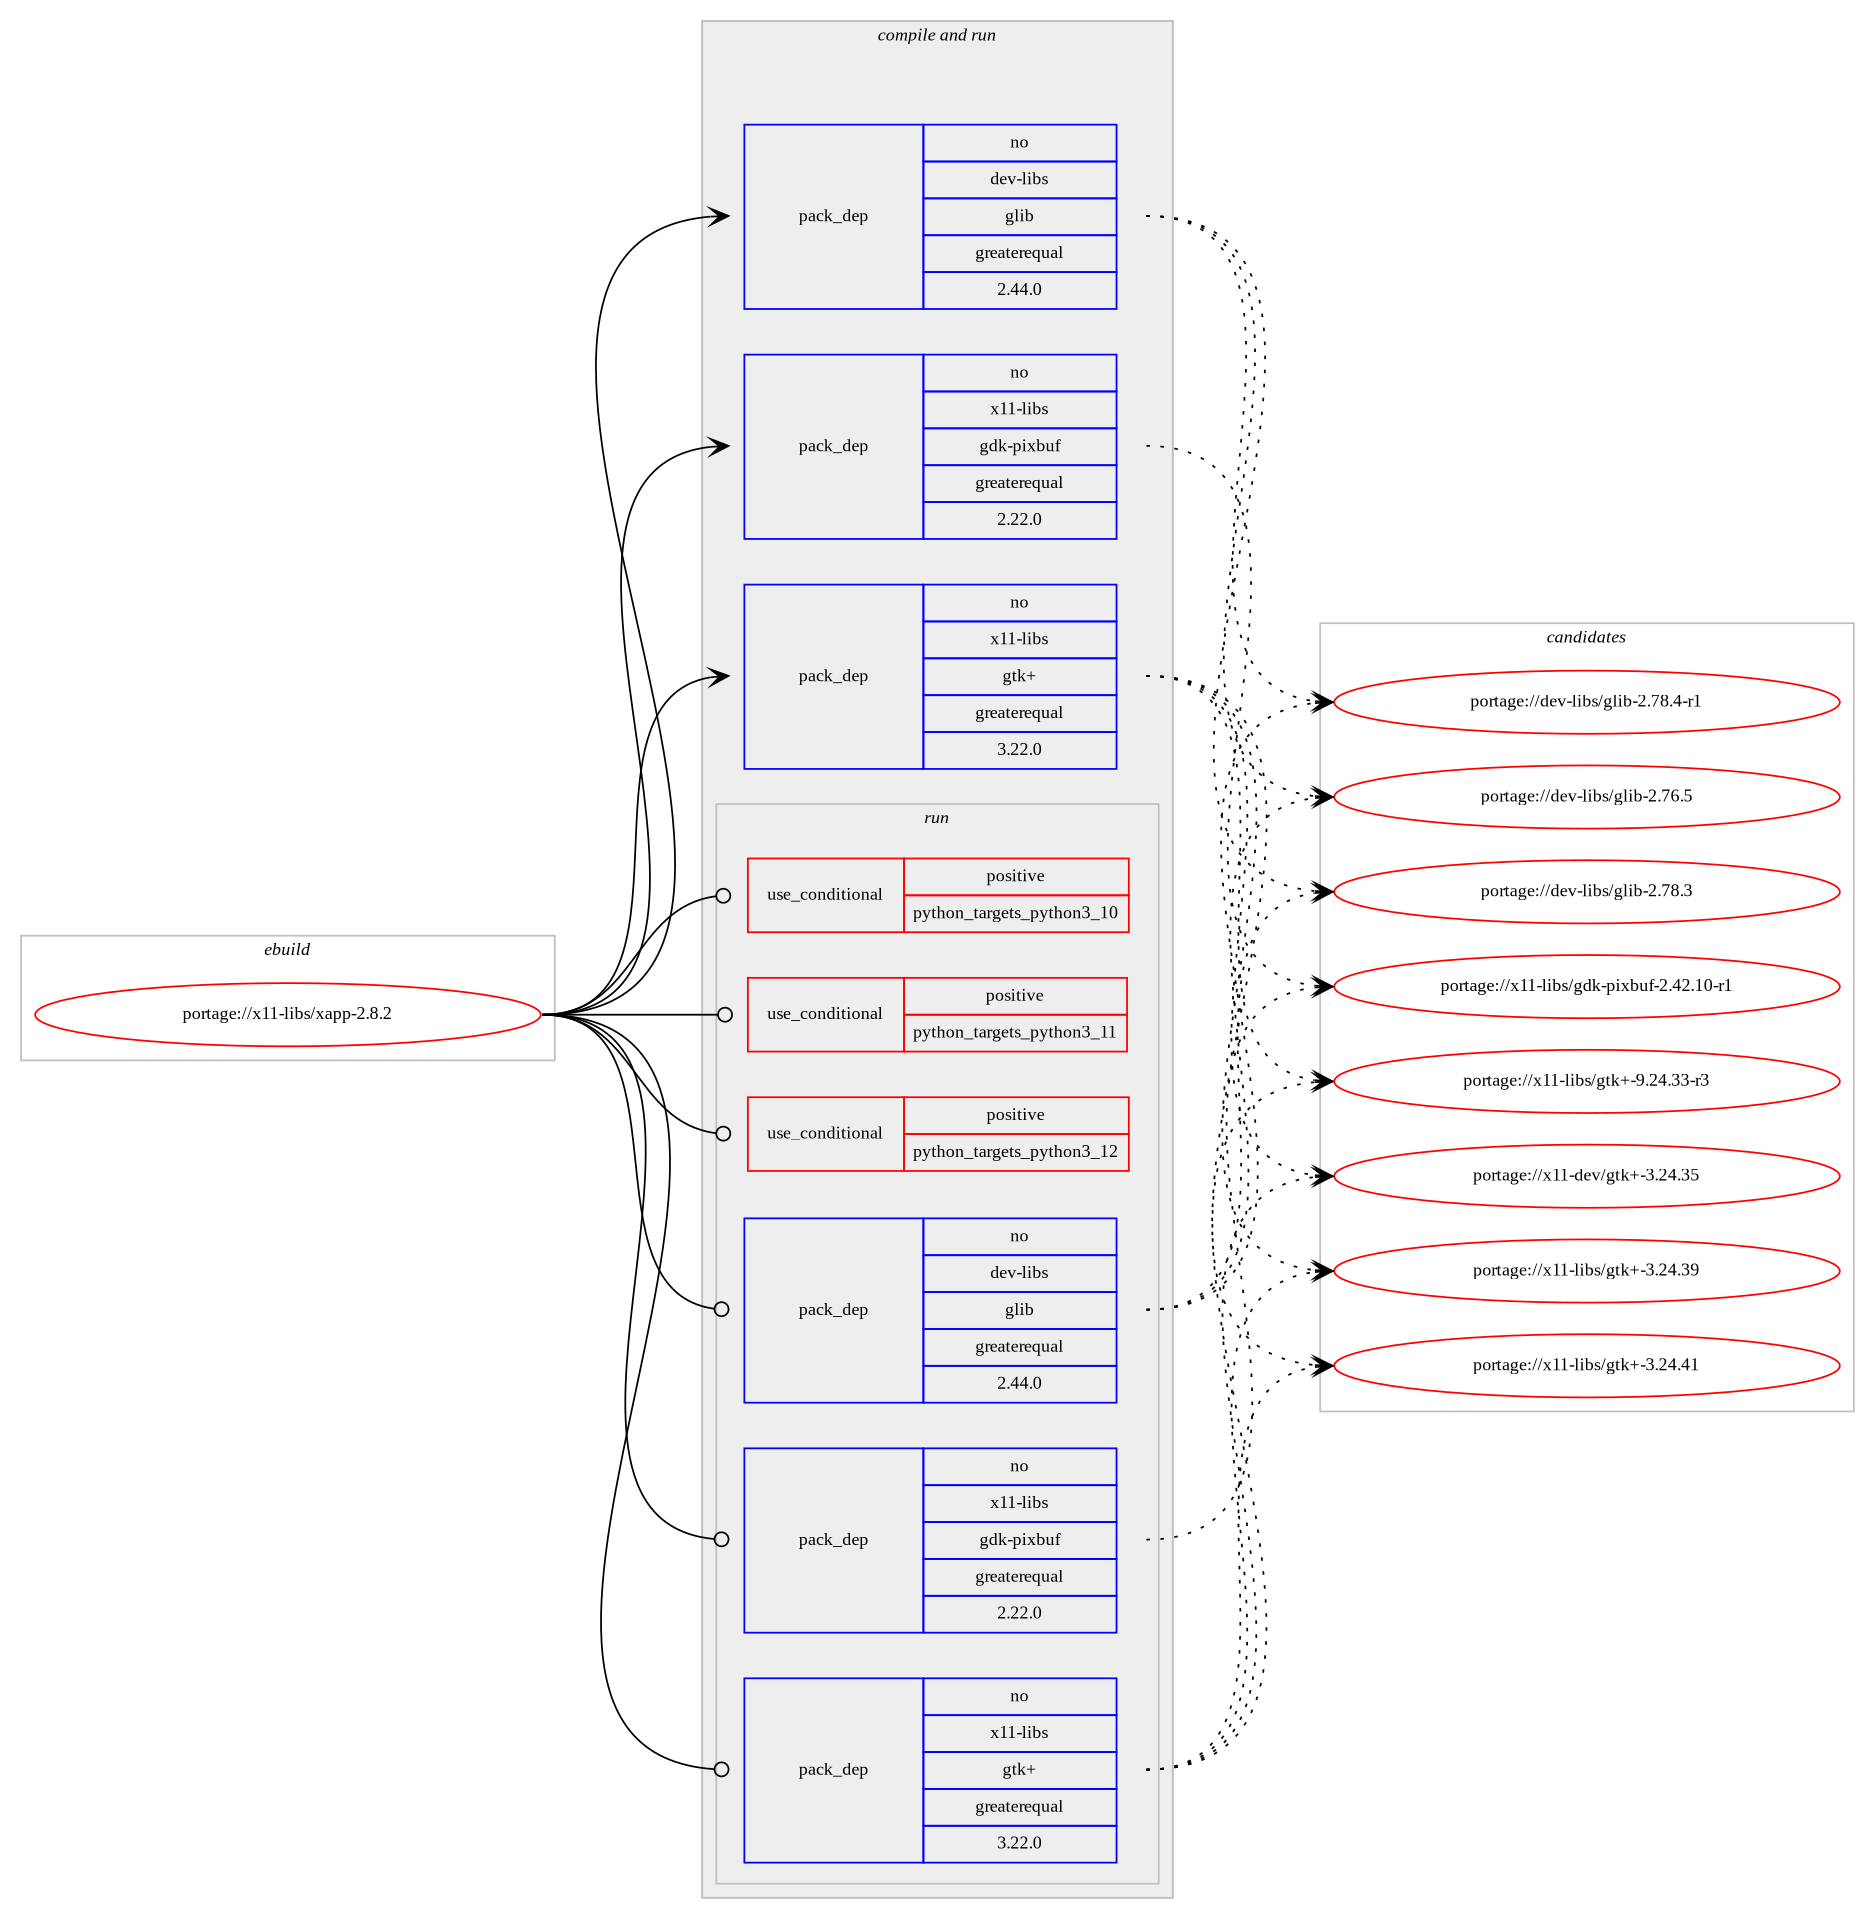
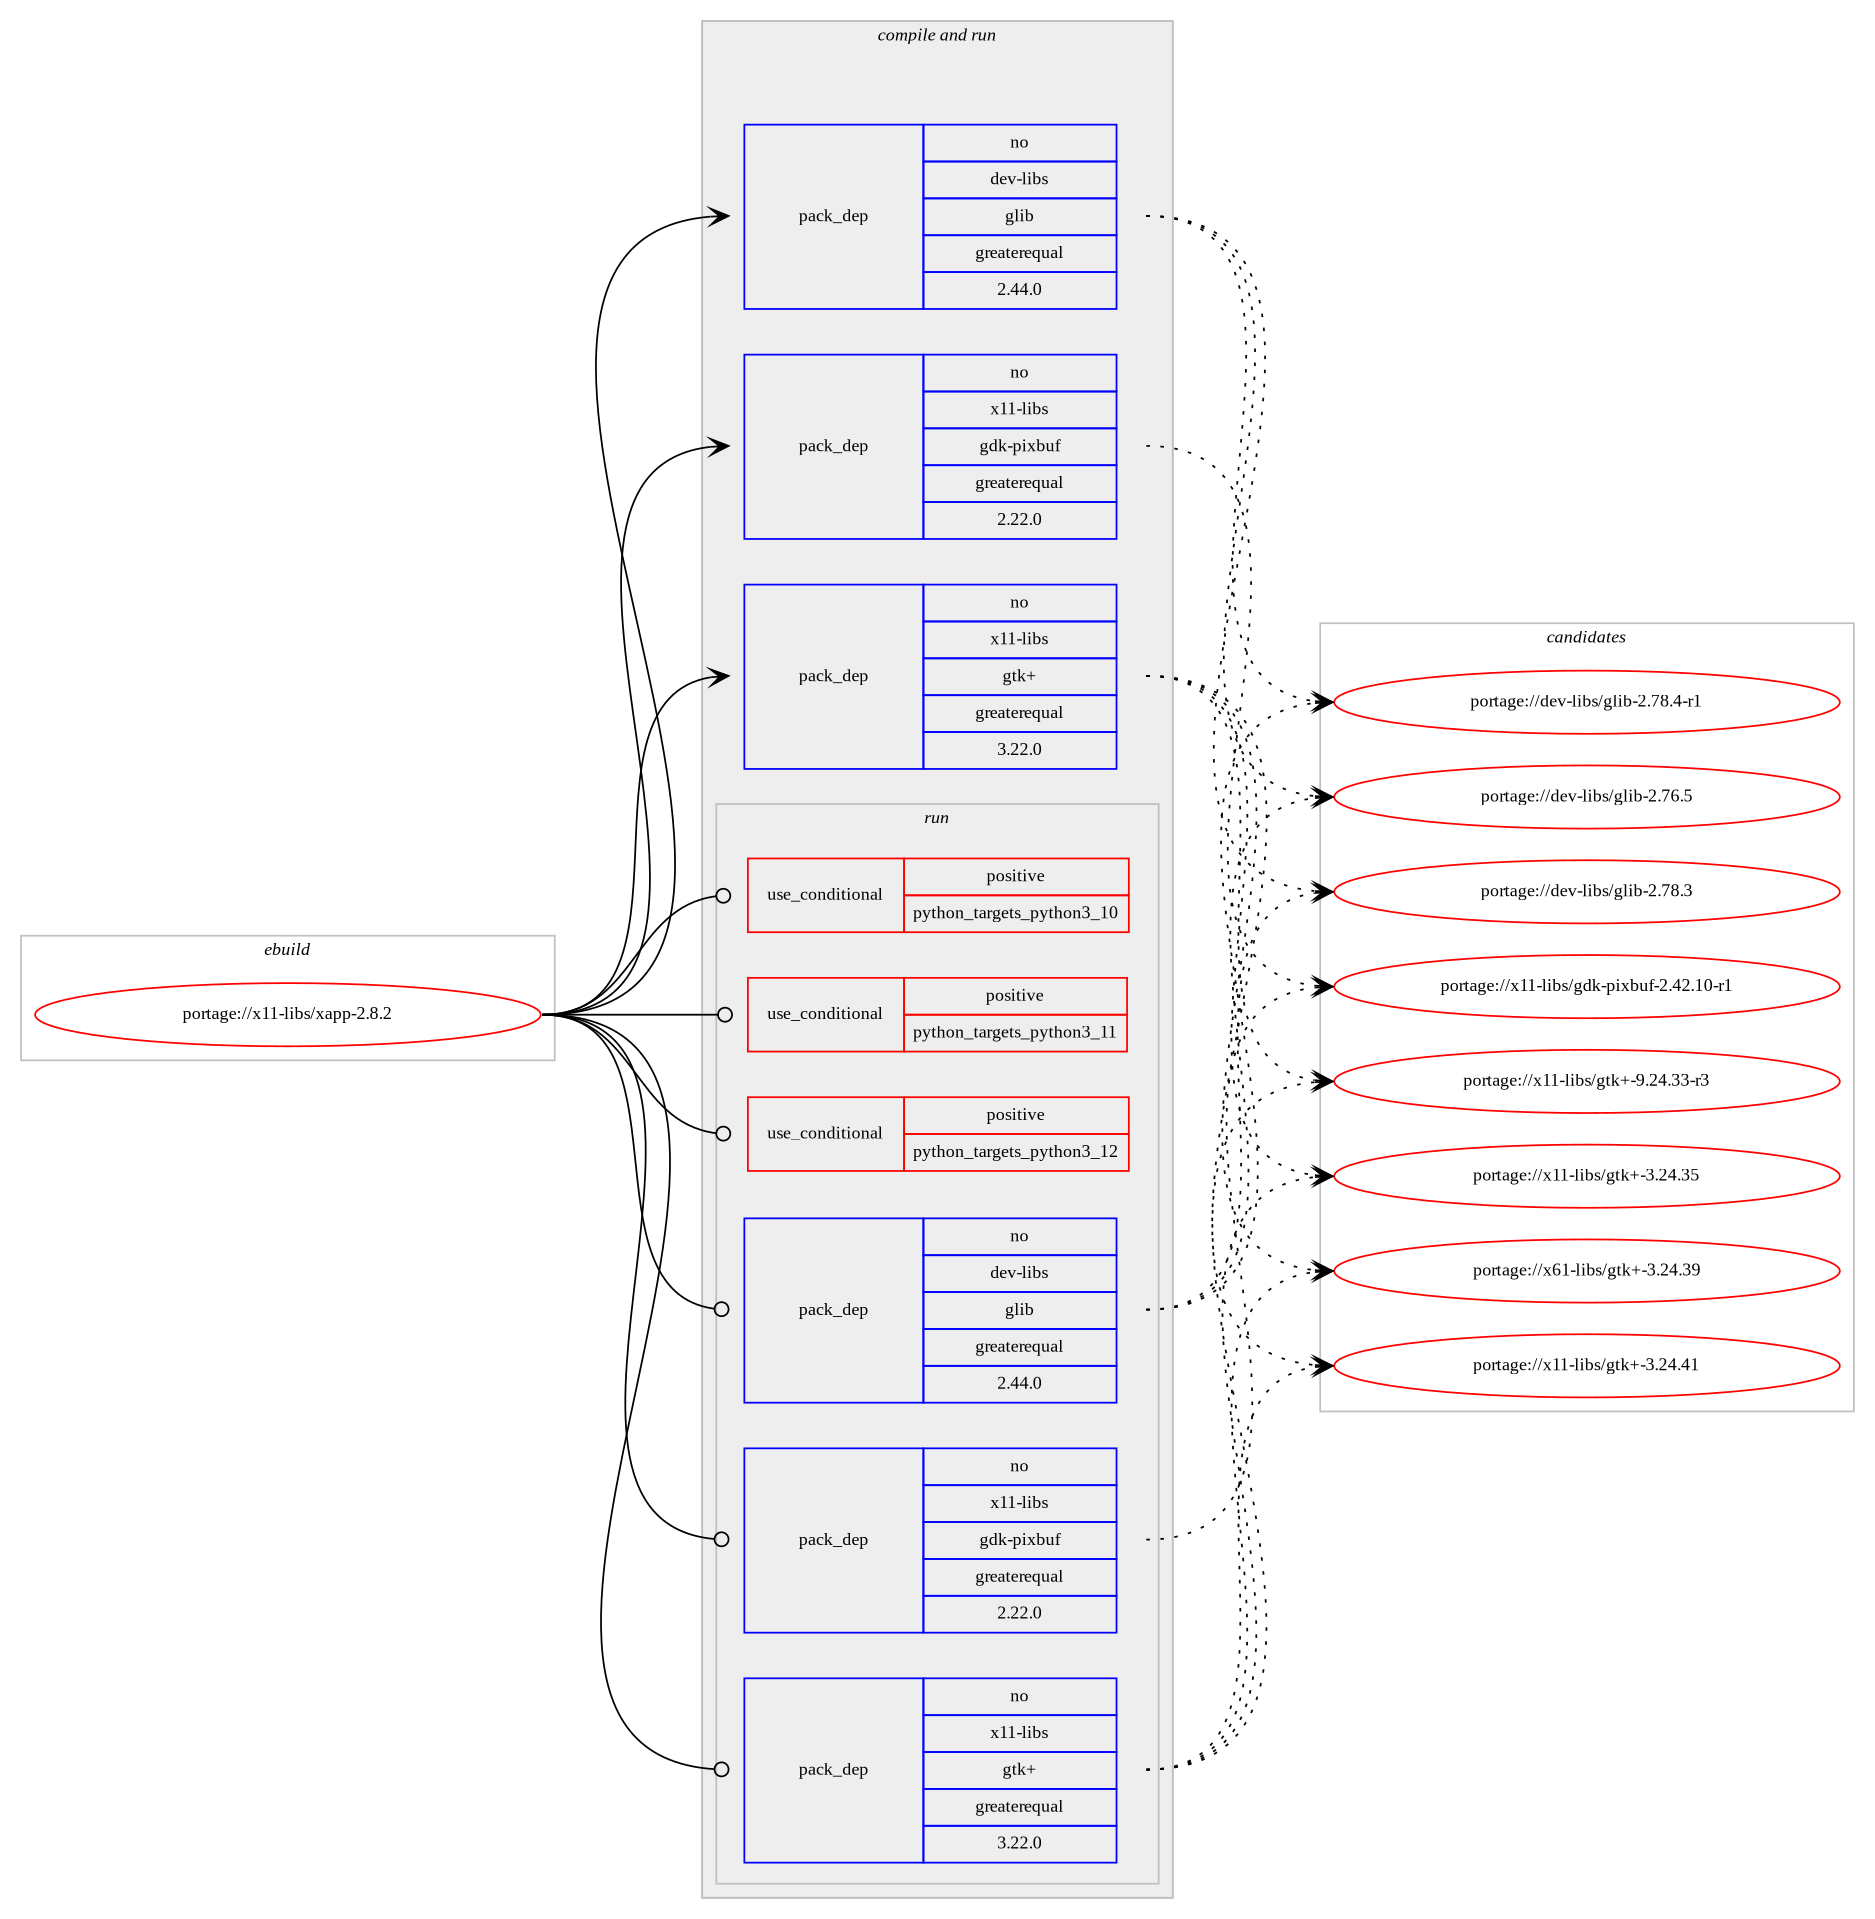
(1587, 1176) -> (1587, 1176)
(1587, 1271) -> (1587, 1271)
